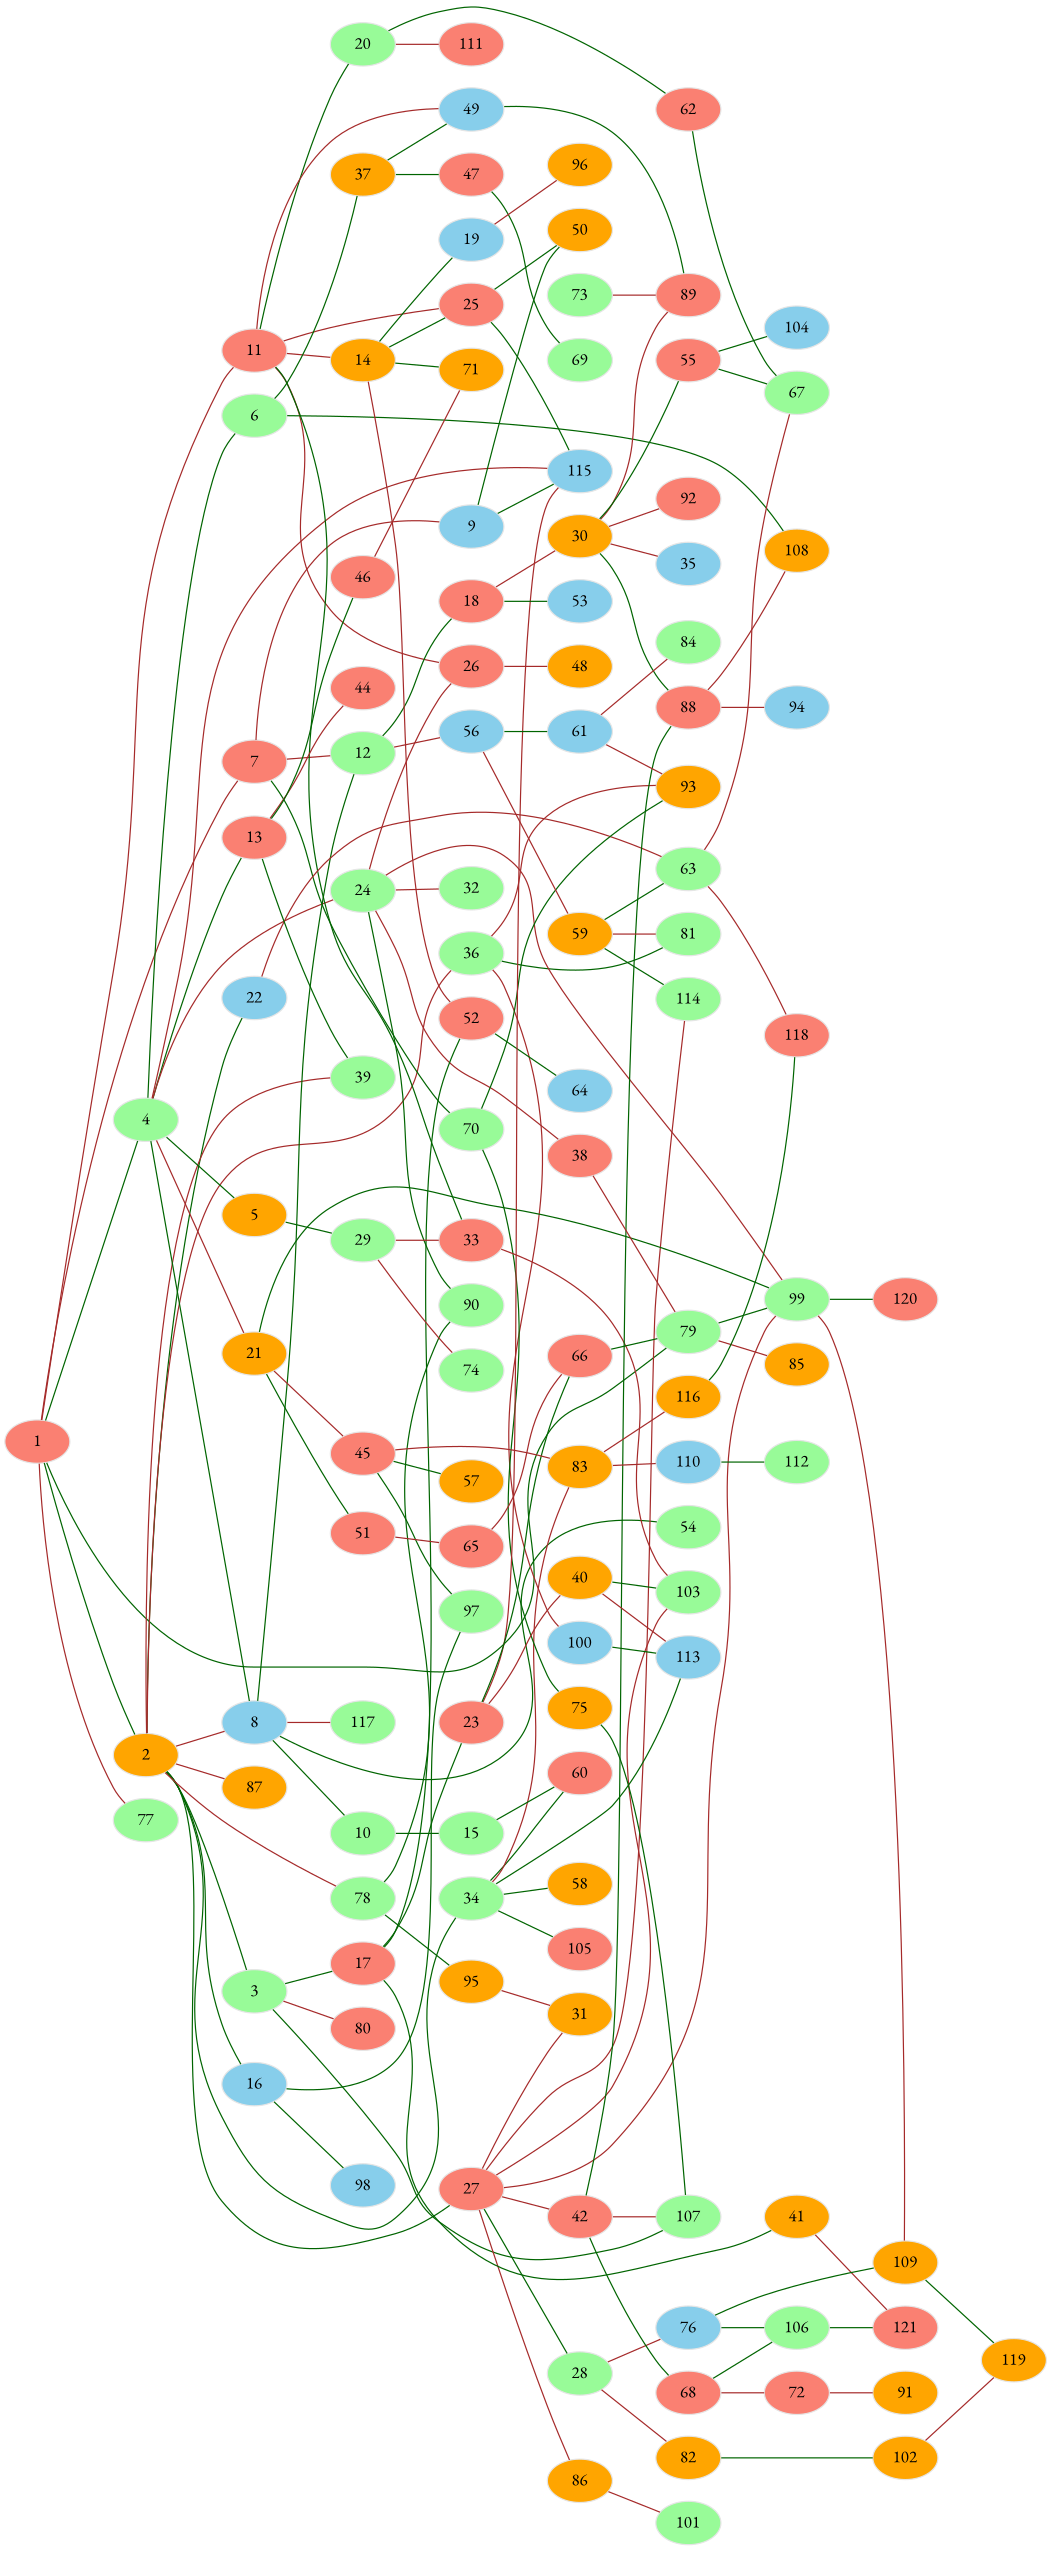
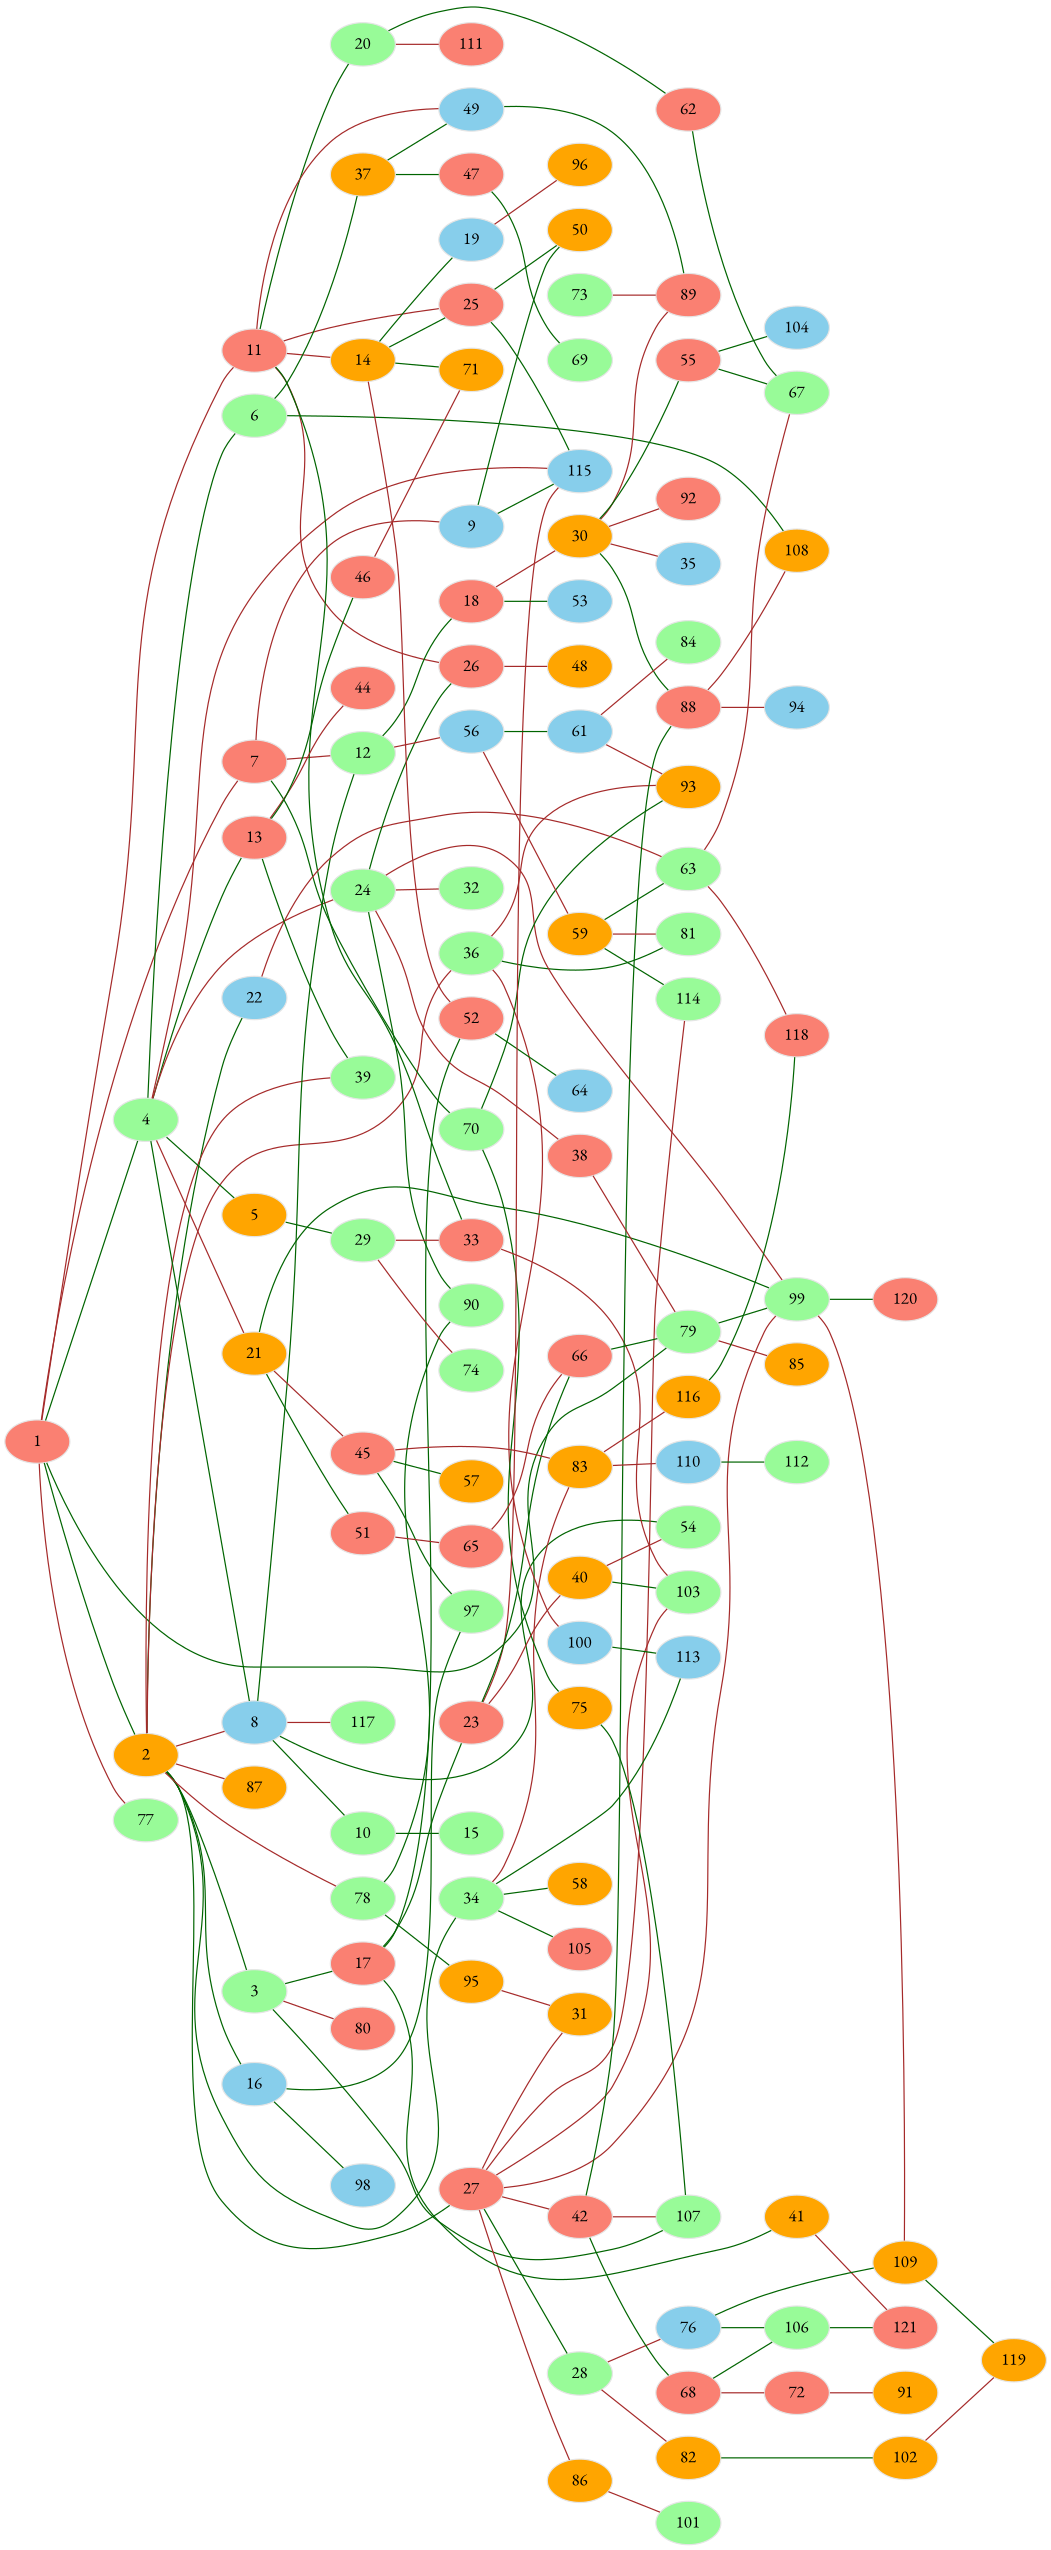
(398, 782) -> (398, 782)
(634, 1618) -> (634, 1553)
(580, 1773) -> none
